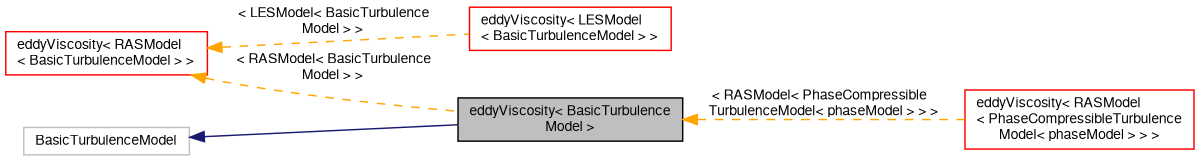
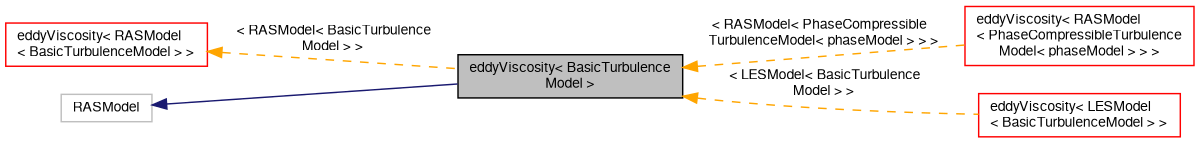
(346, 41) -> (838, 109)
(107, 141) -> (107, 108)
